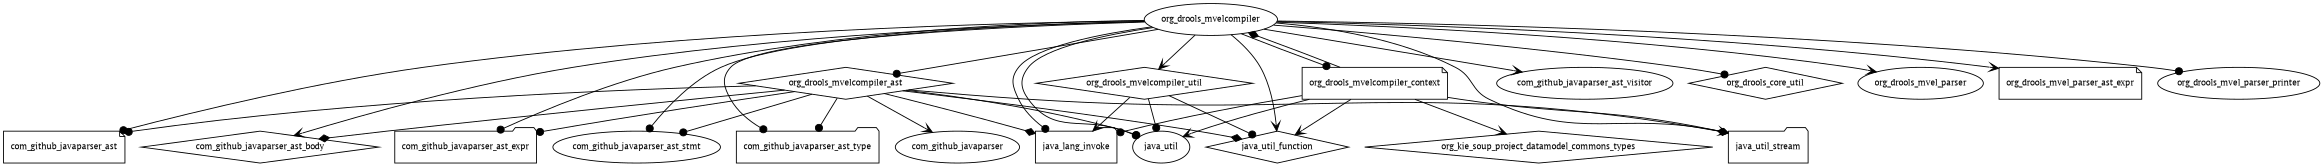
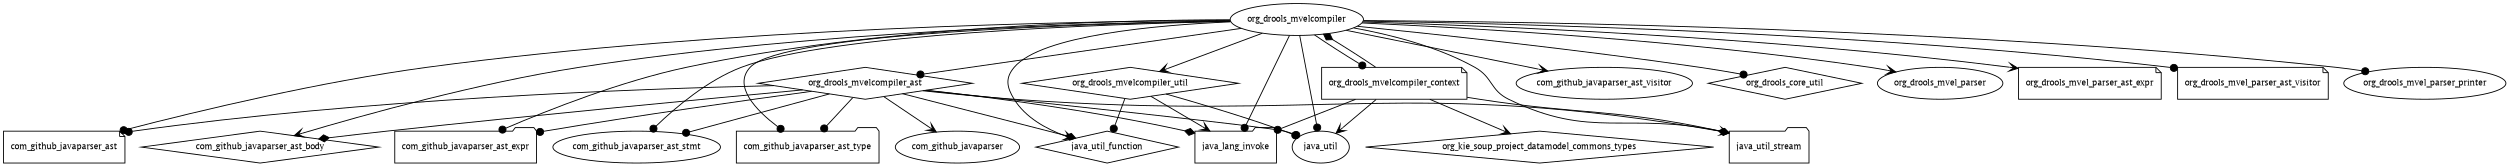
none -> (2253, 83)
(1327, 115) -> none
